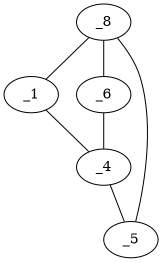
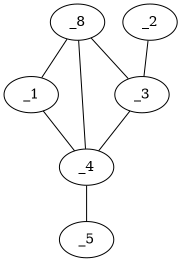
none -> (150, 22)
(104, 95) -> (142, 95)
(147, 127) -> (82, 95)
